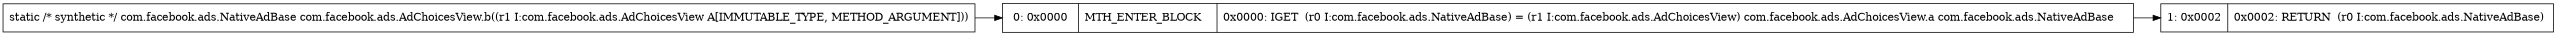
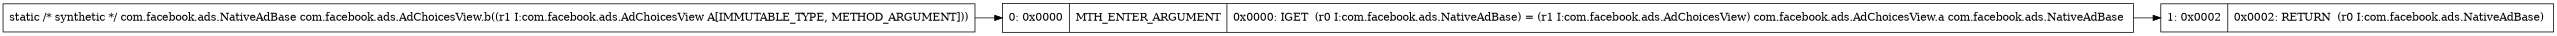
(1143, 18) -> (1148, 18)
